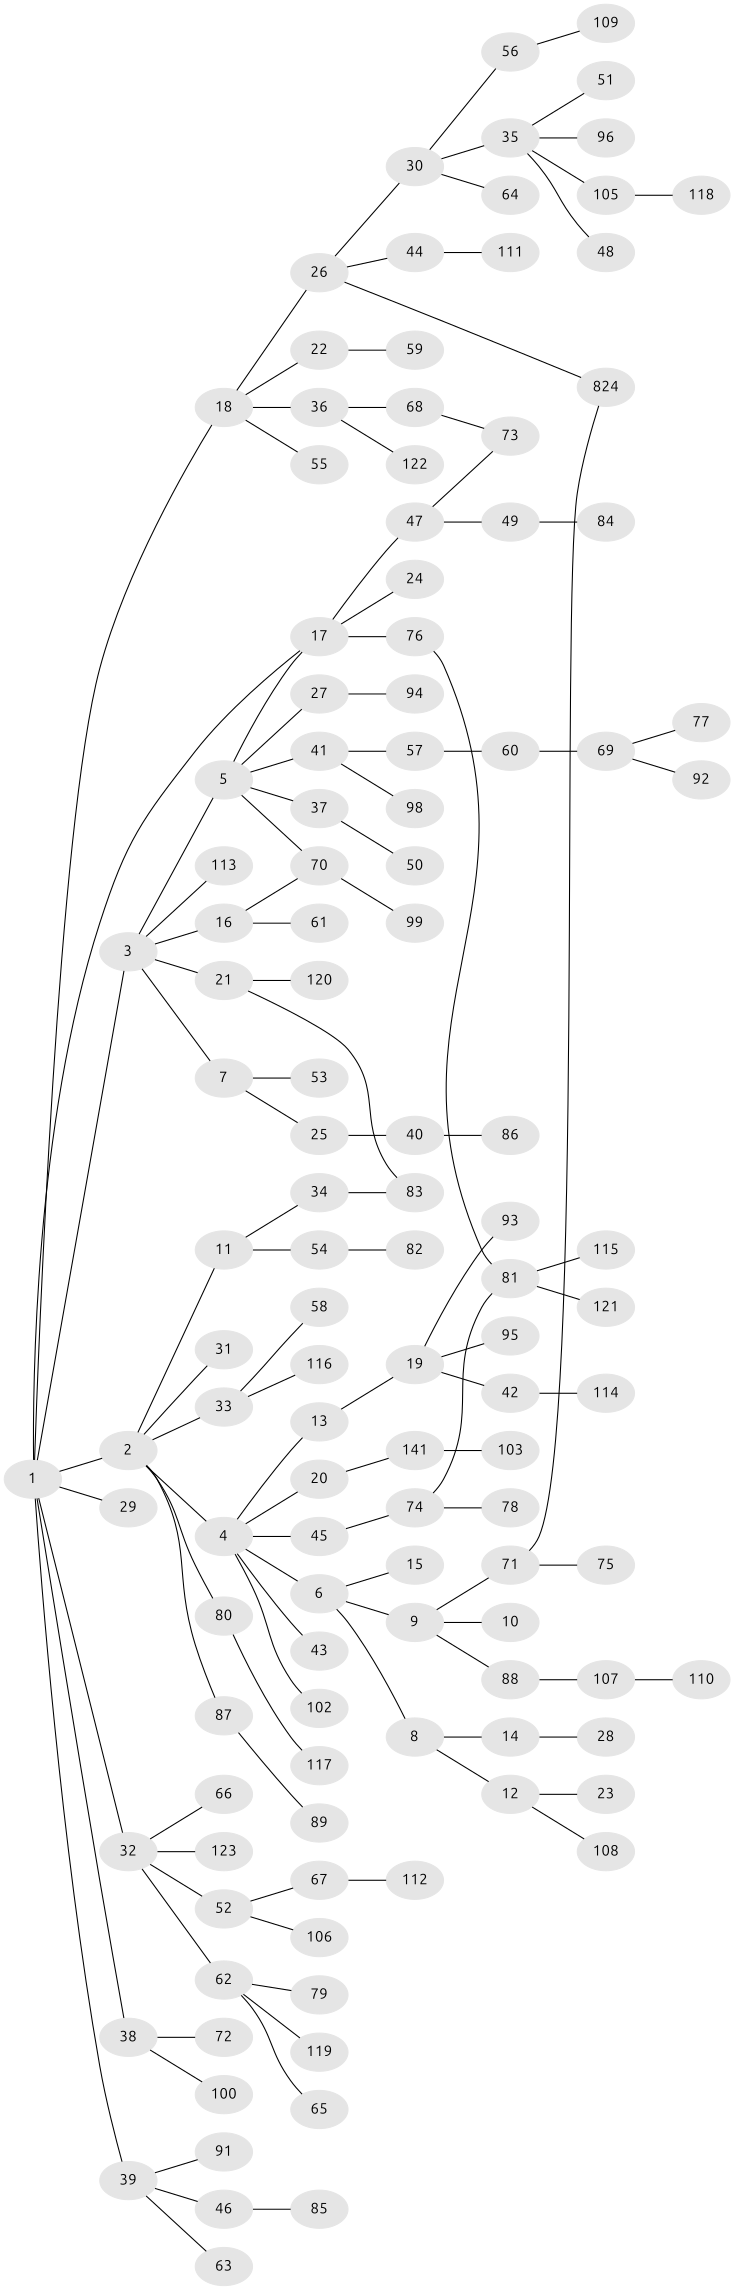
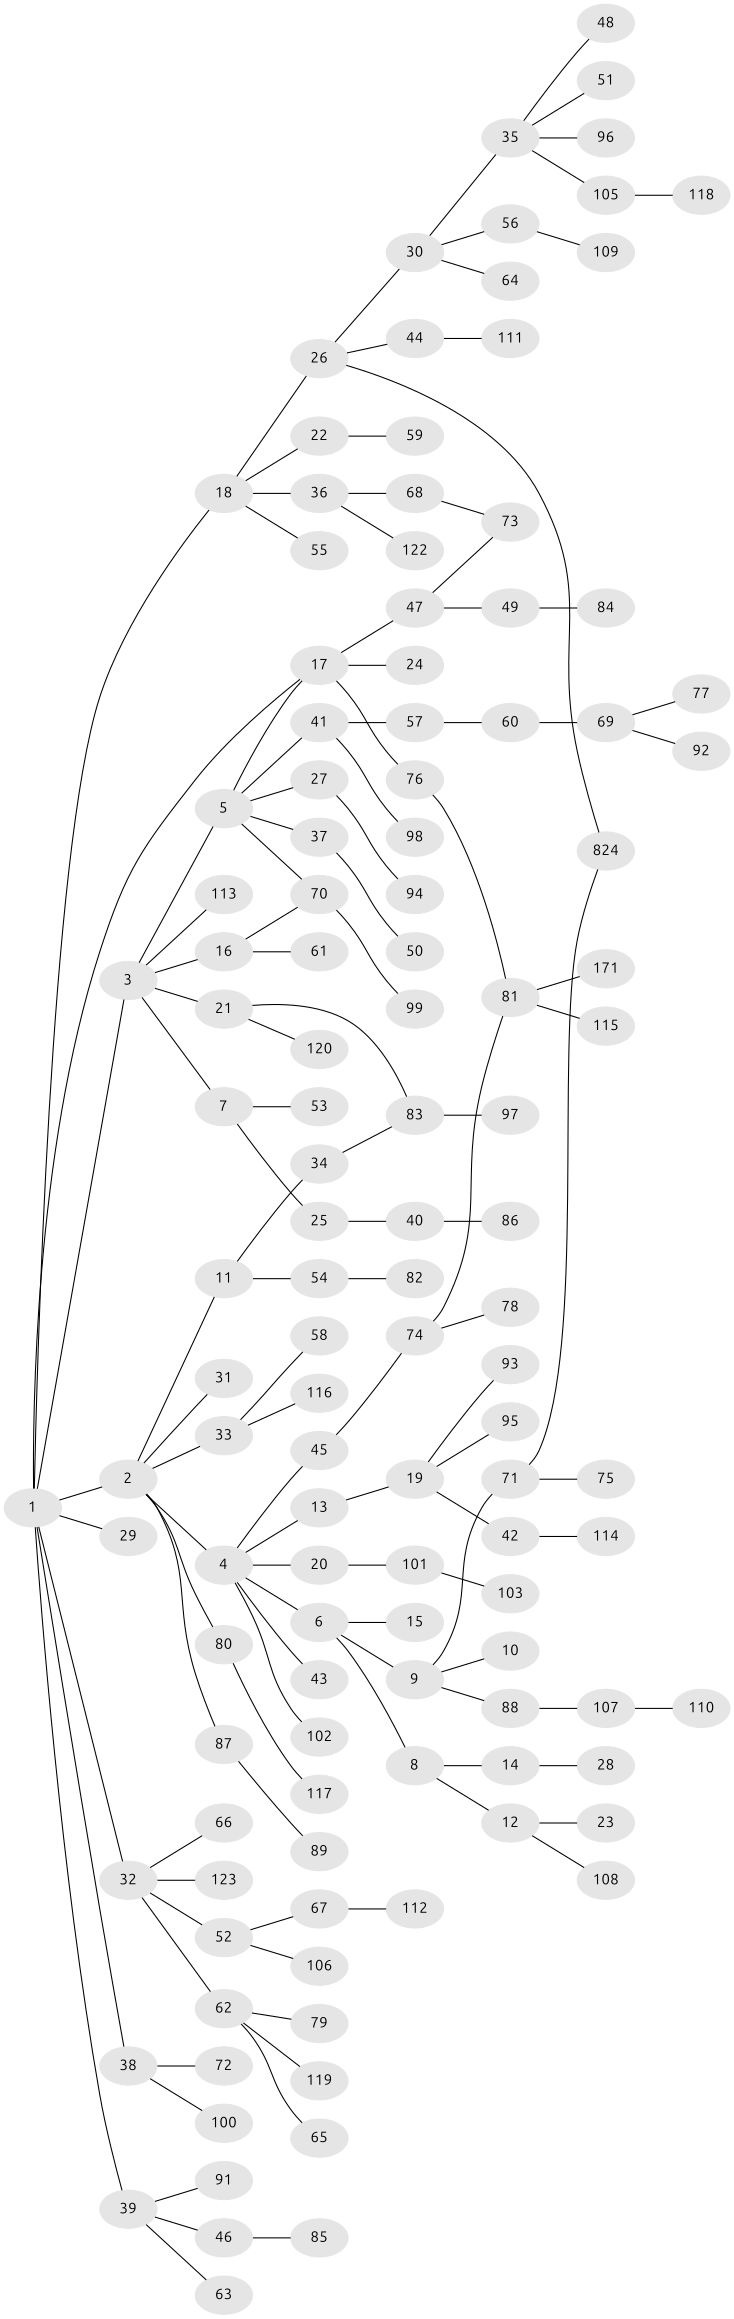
none -> (510, 1115)
(606, 1307) -> (606, 969)
(415, 1451) -> (415, 1565)
